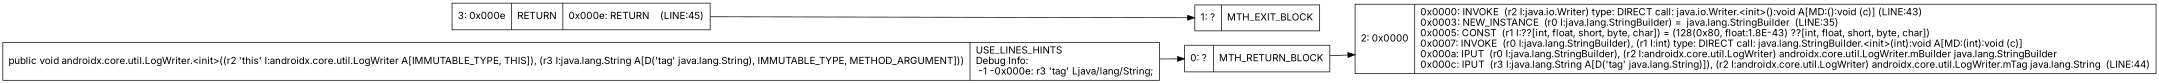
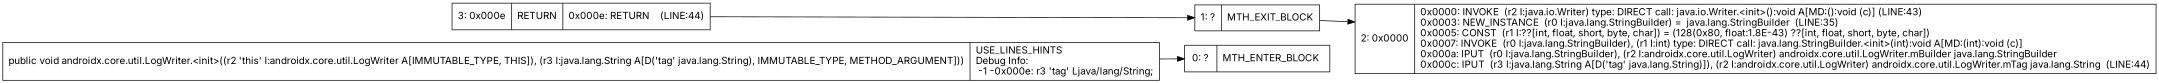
(636, 16) -> (637, 16)
(1339, 55) -> (1334, 21)
(1272, 58) -> (1271, 58)
